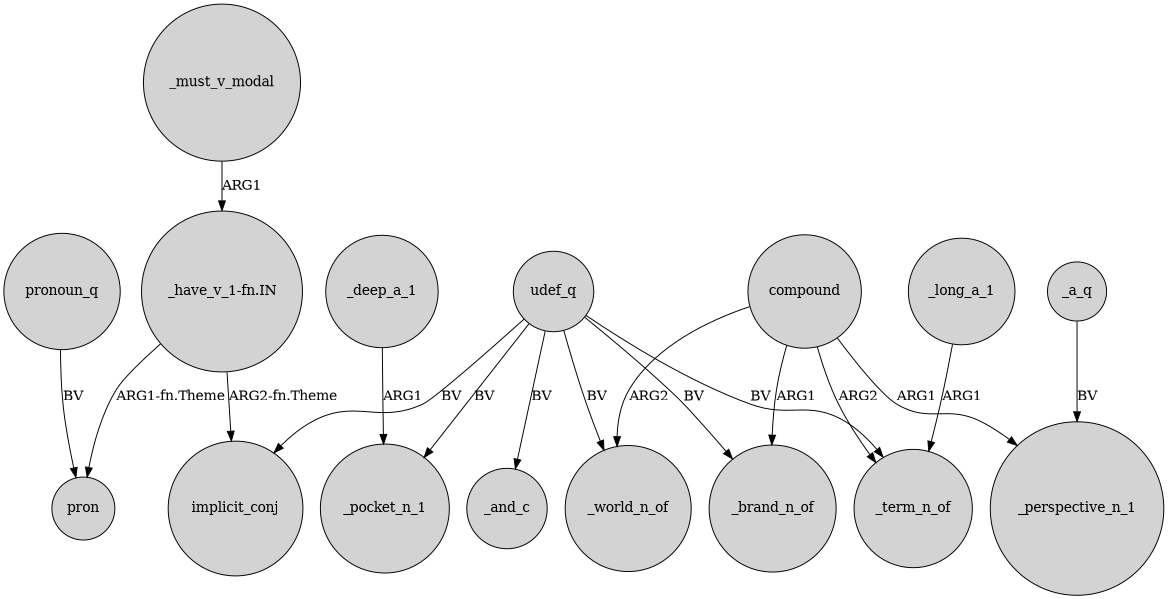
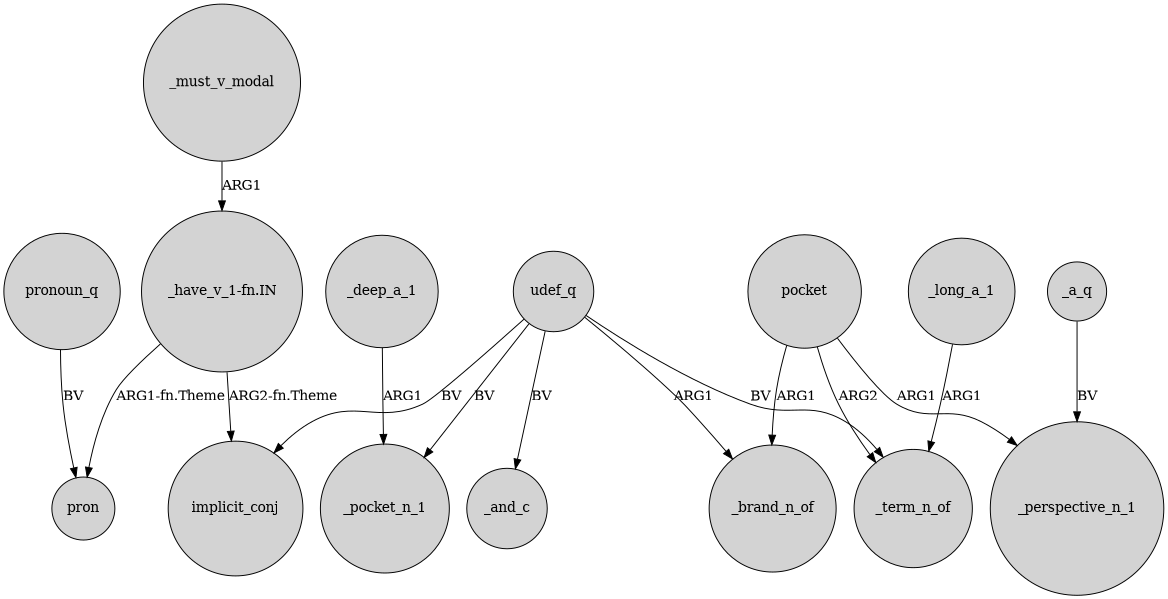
(805, 291) -> (805, 291)
(694, 397) -> (694, 397)
(628, 509) -> none
